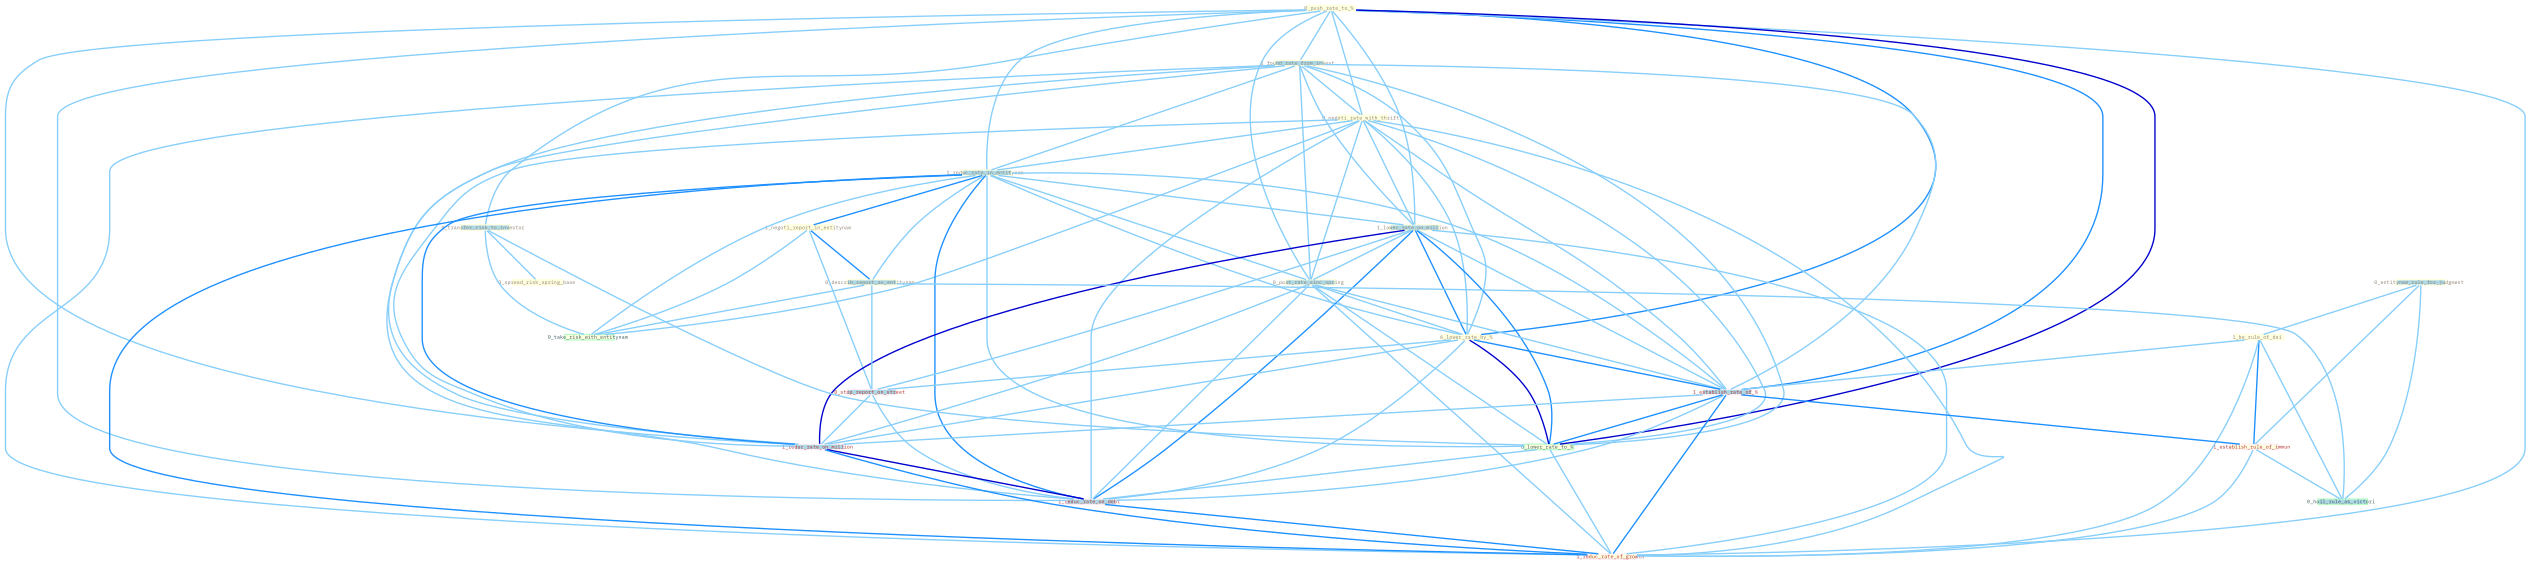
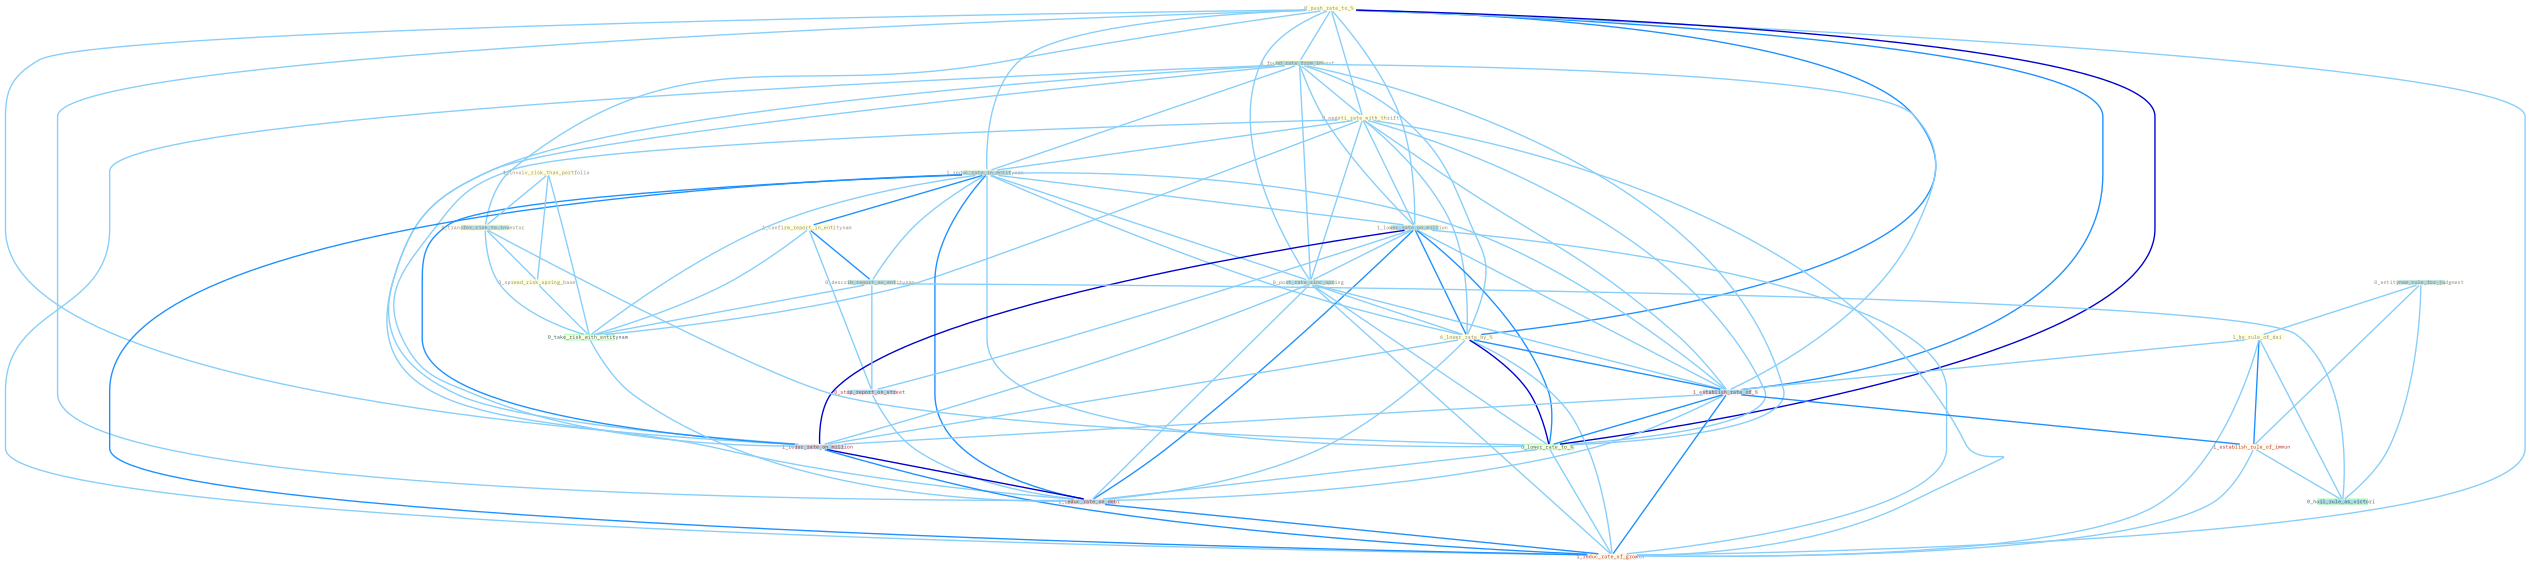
none -> (548, 173)
(809, 228) -> (809, 228)
(1144, 261) -> (871, 486)
none -> (563, 310)
(1169, 365) -> (1576, 423)
(846, 419) -> none
